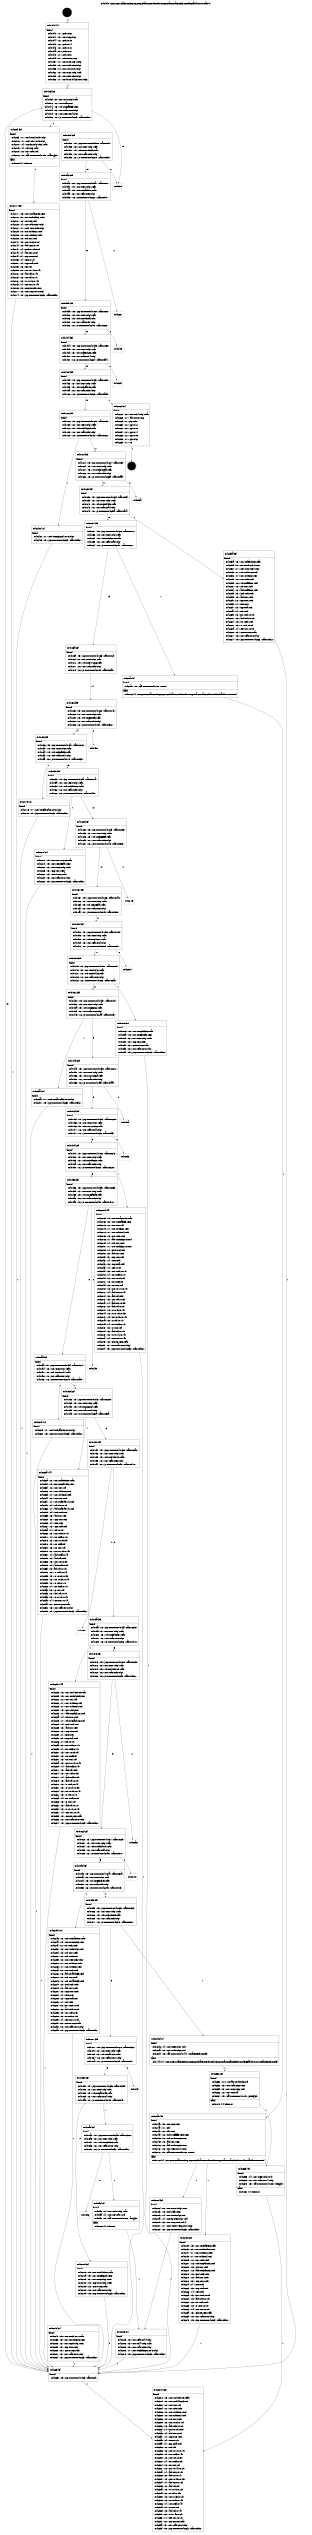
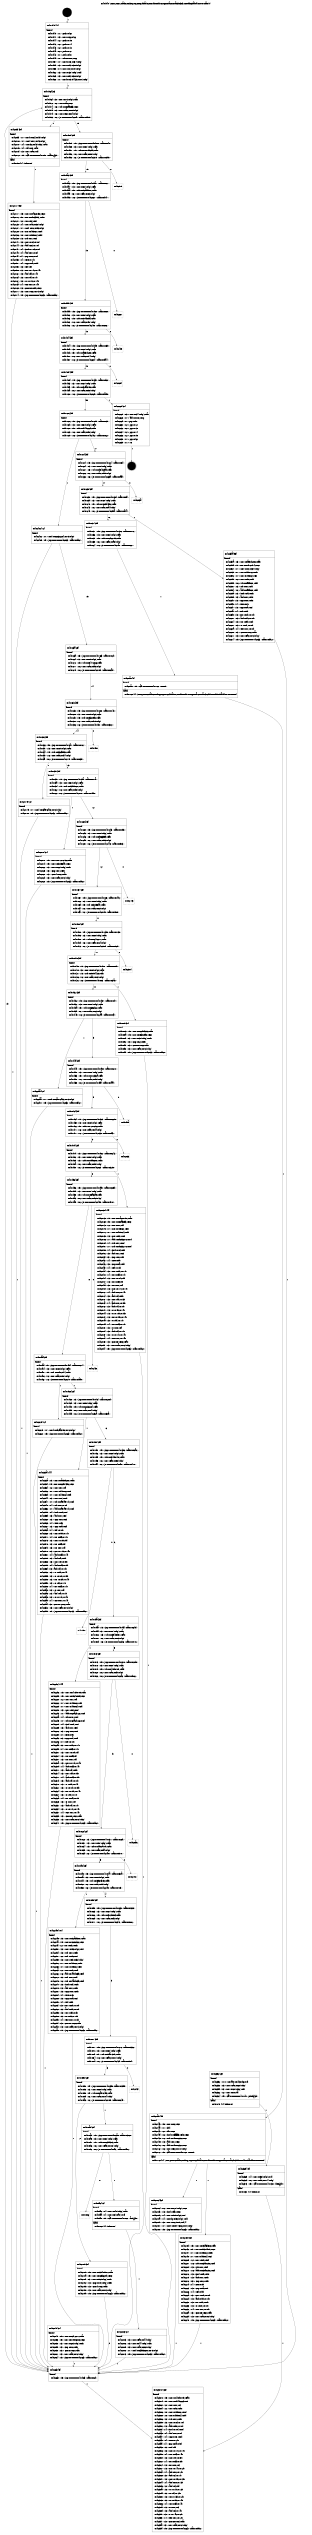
(119, 141) -> (77, 126)
(86, 400) -> (86, 400)
(101, 596) -> (73, 594)
(214, 2051) -> none
(158, 2280) -> (175, 2336)
